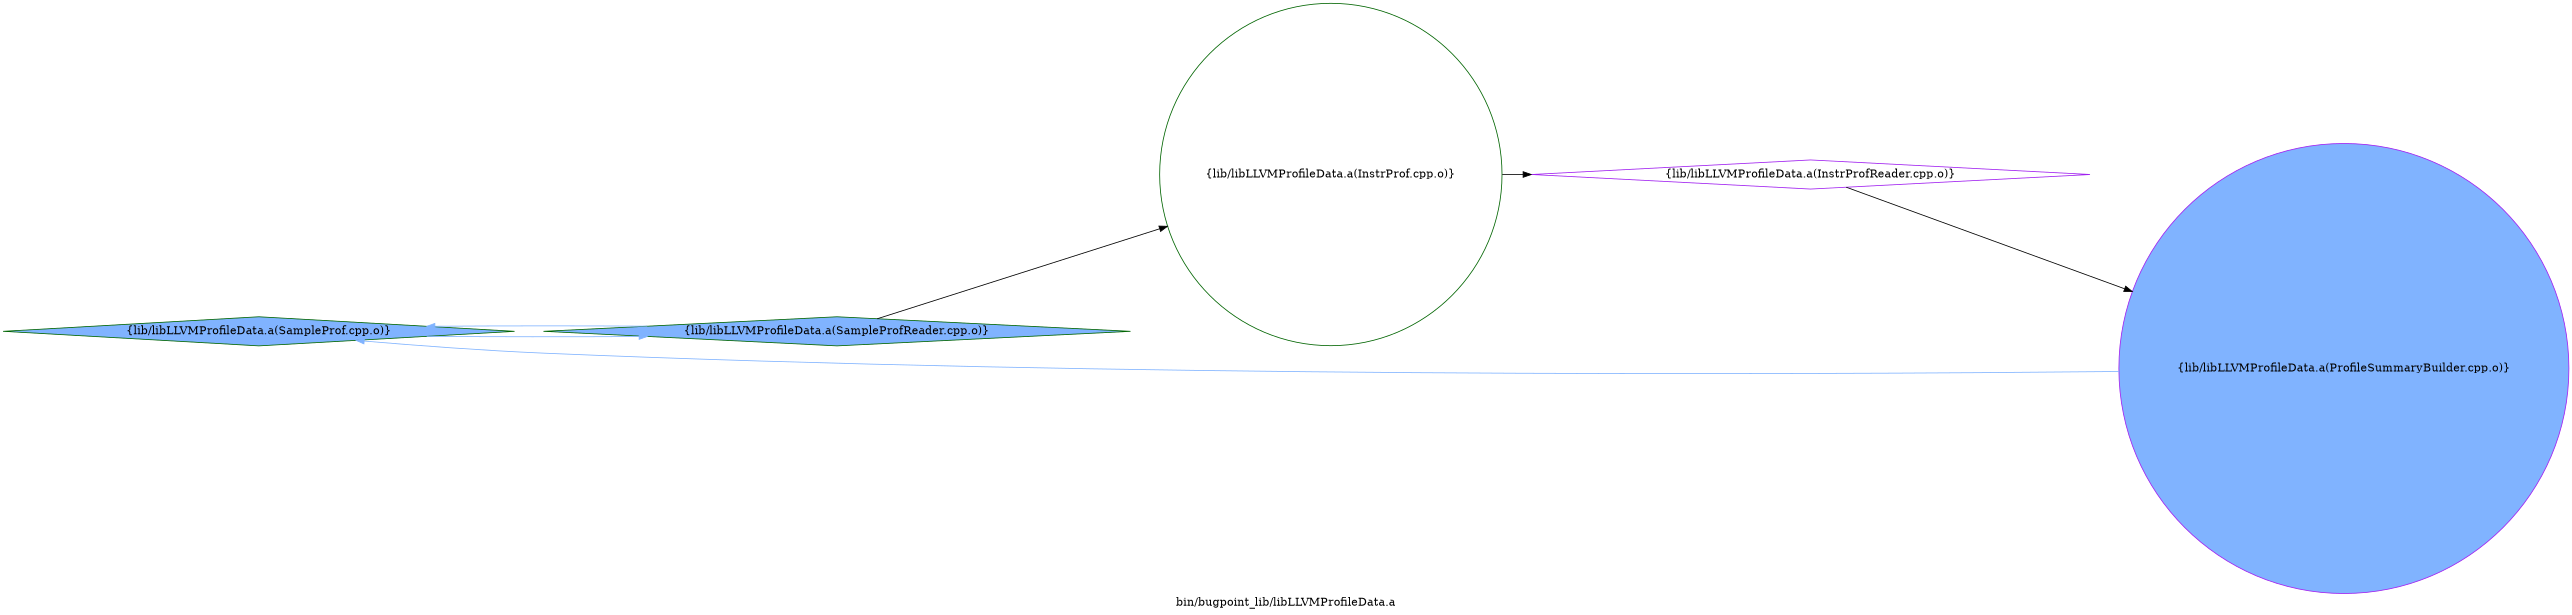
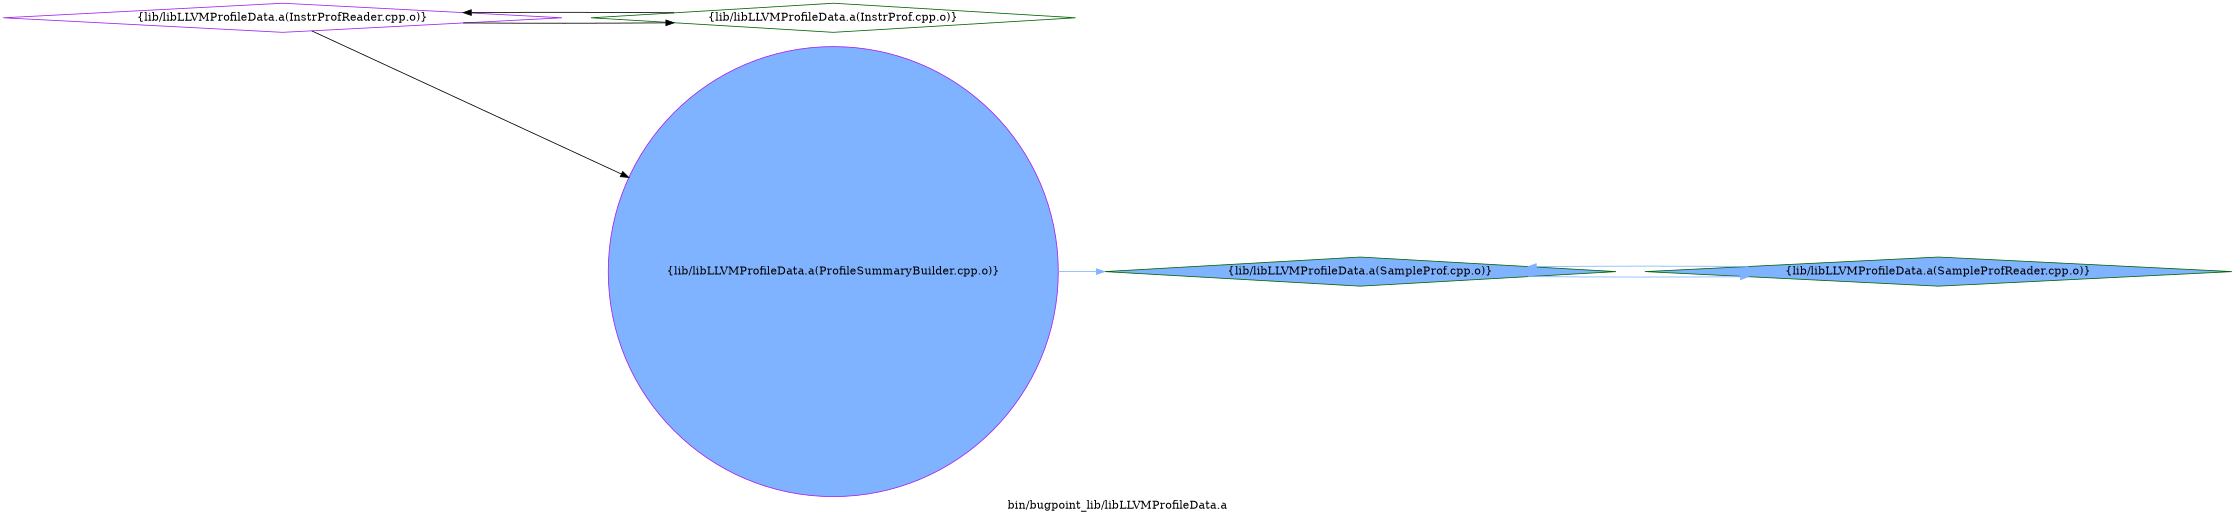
(1331, 175) -> (833, 18)
(1018, 274) -> (565, 23)
